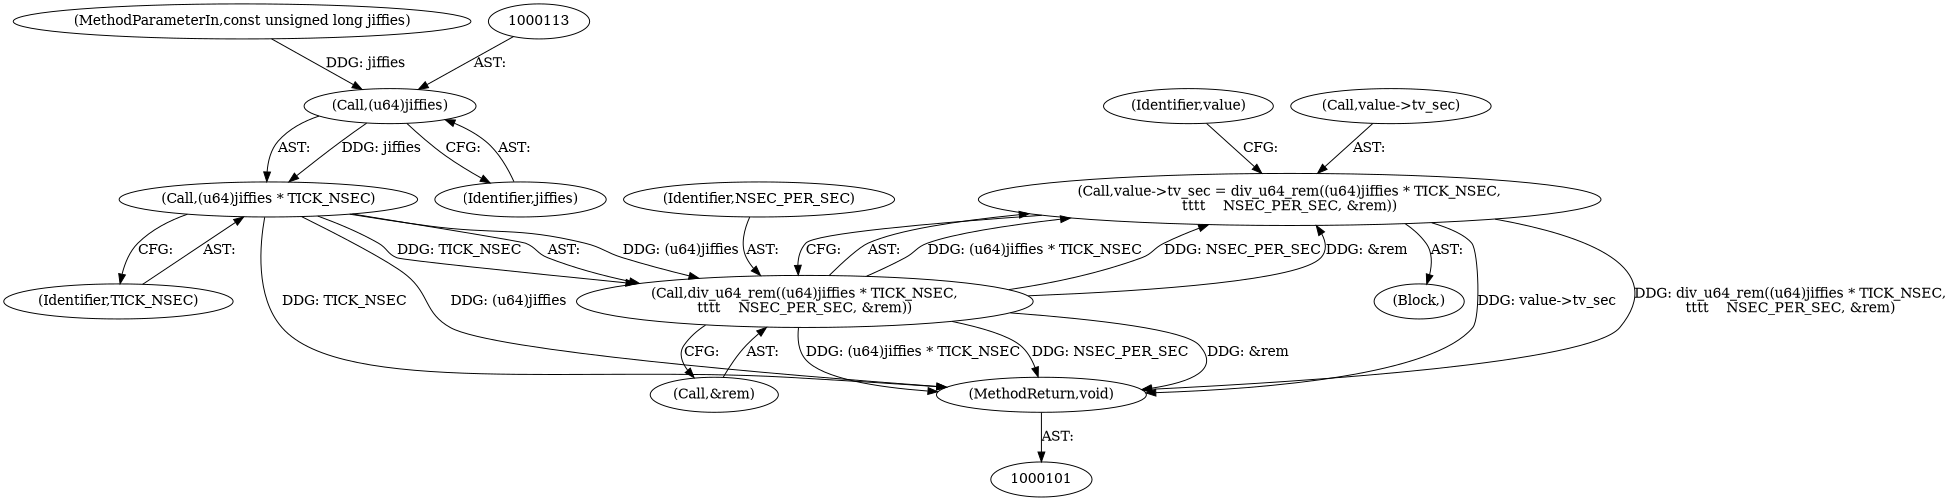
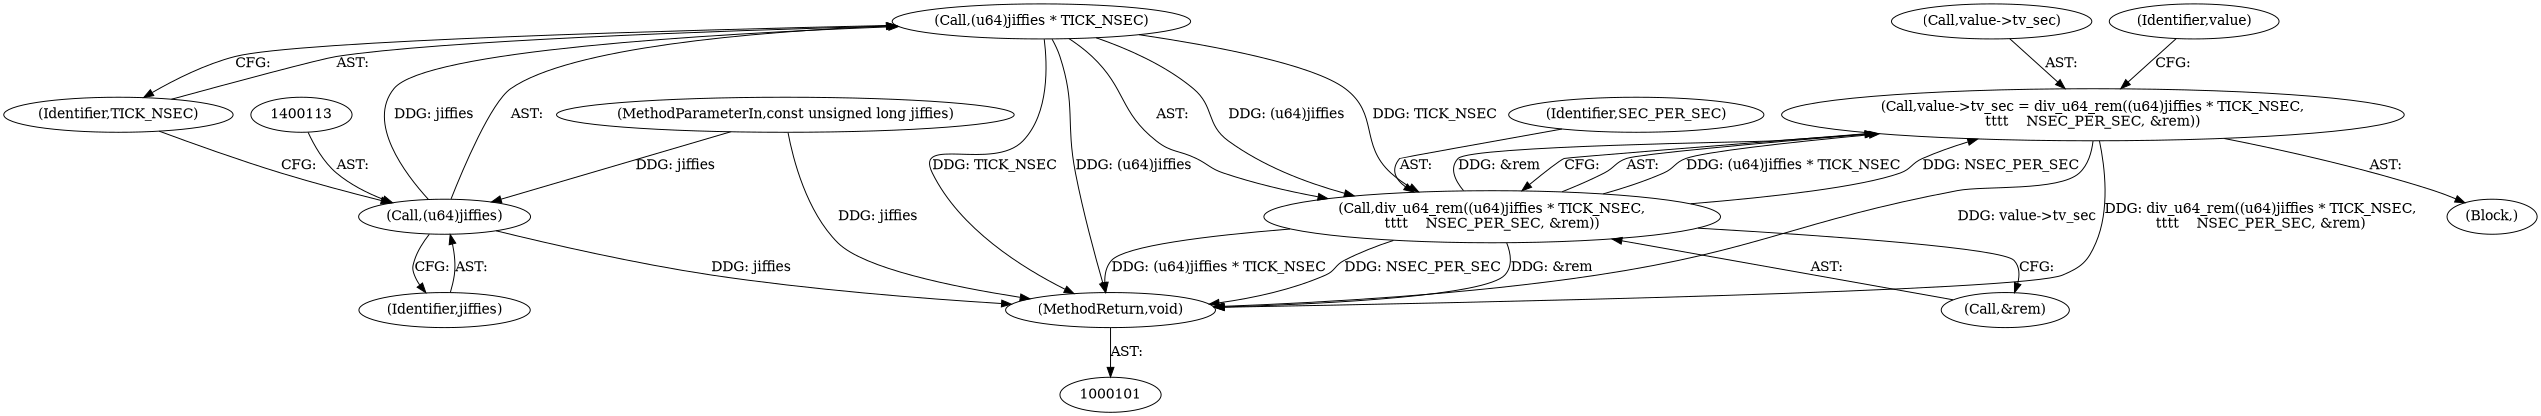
(539, 21) -> (301, 115)
none -> (269, 169)
(759, 199) -> (1636, 115)
none -> (867, 261)
none -> (747, 280)
